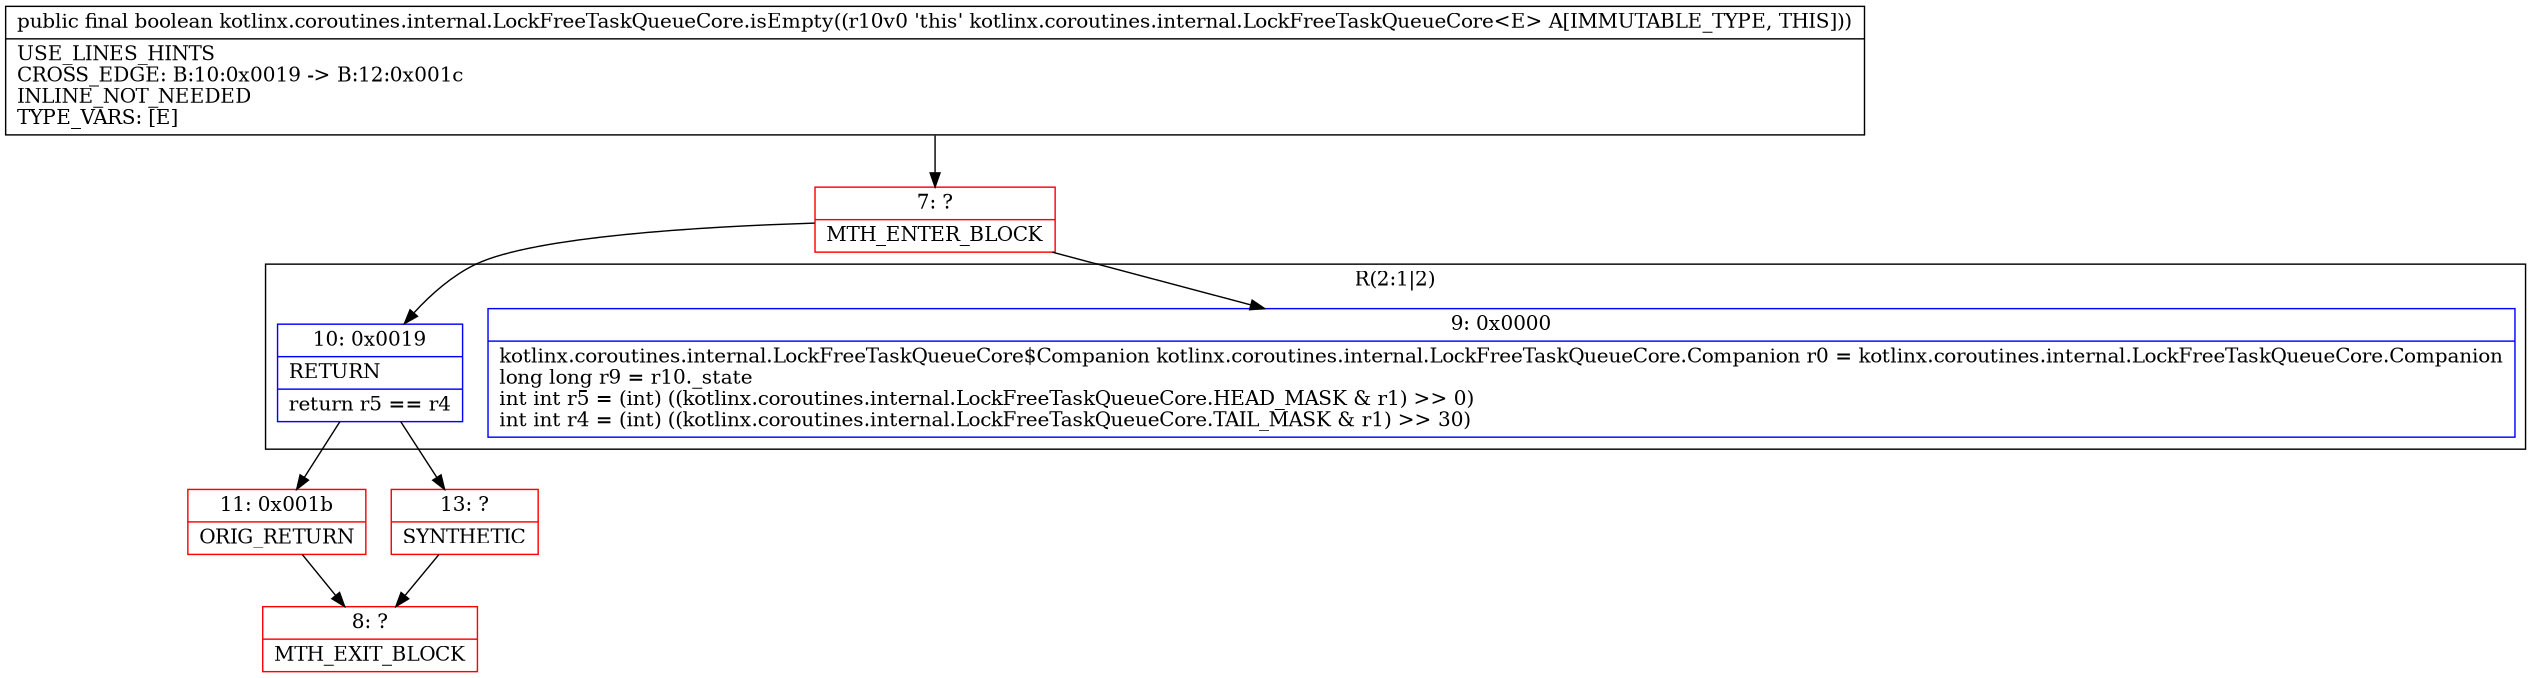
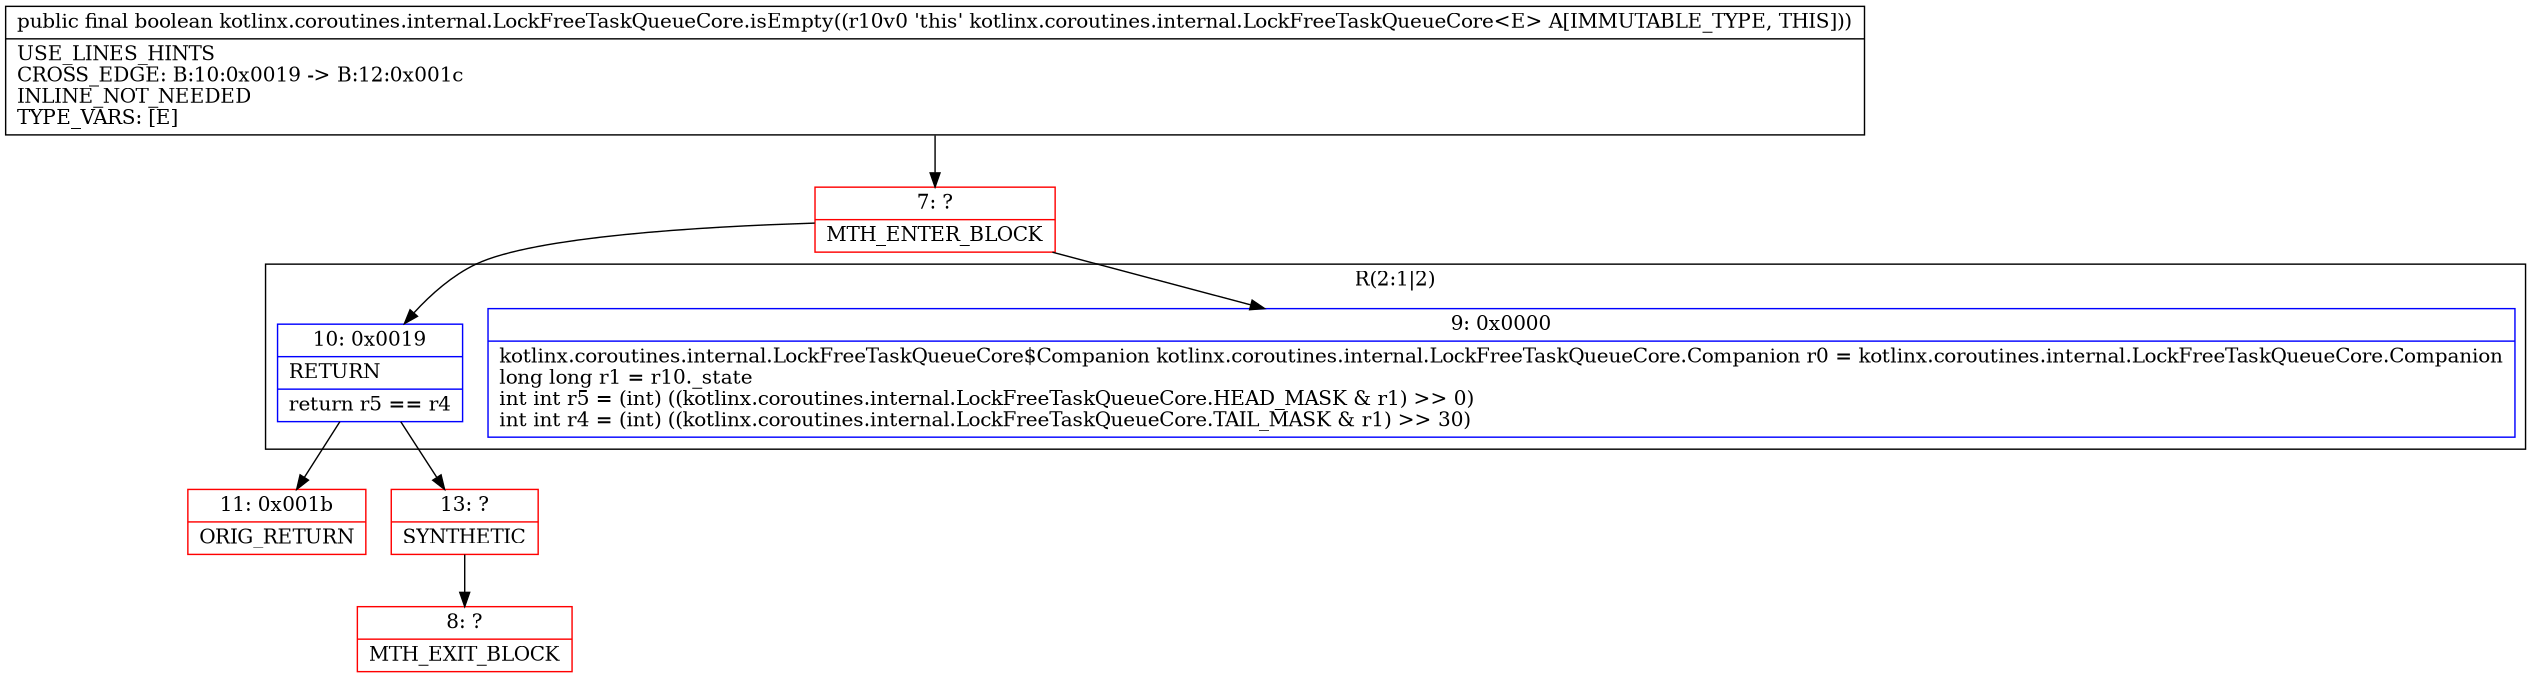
(626, 378) -> (626, 378)
(319, 575) -> none
